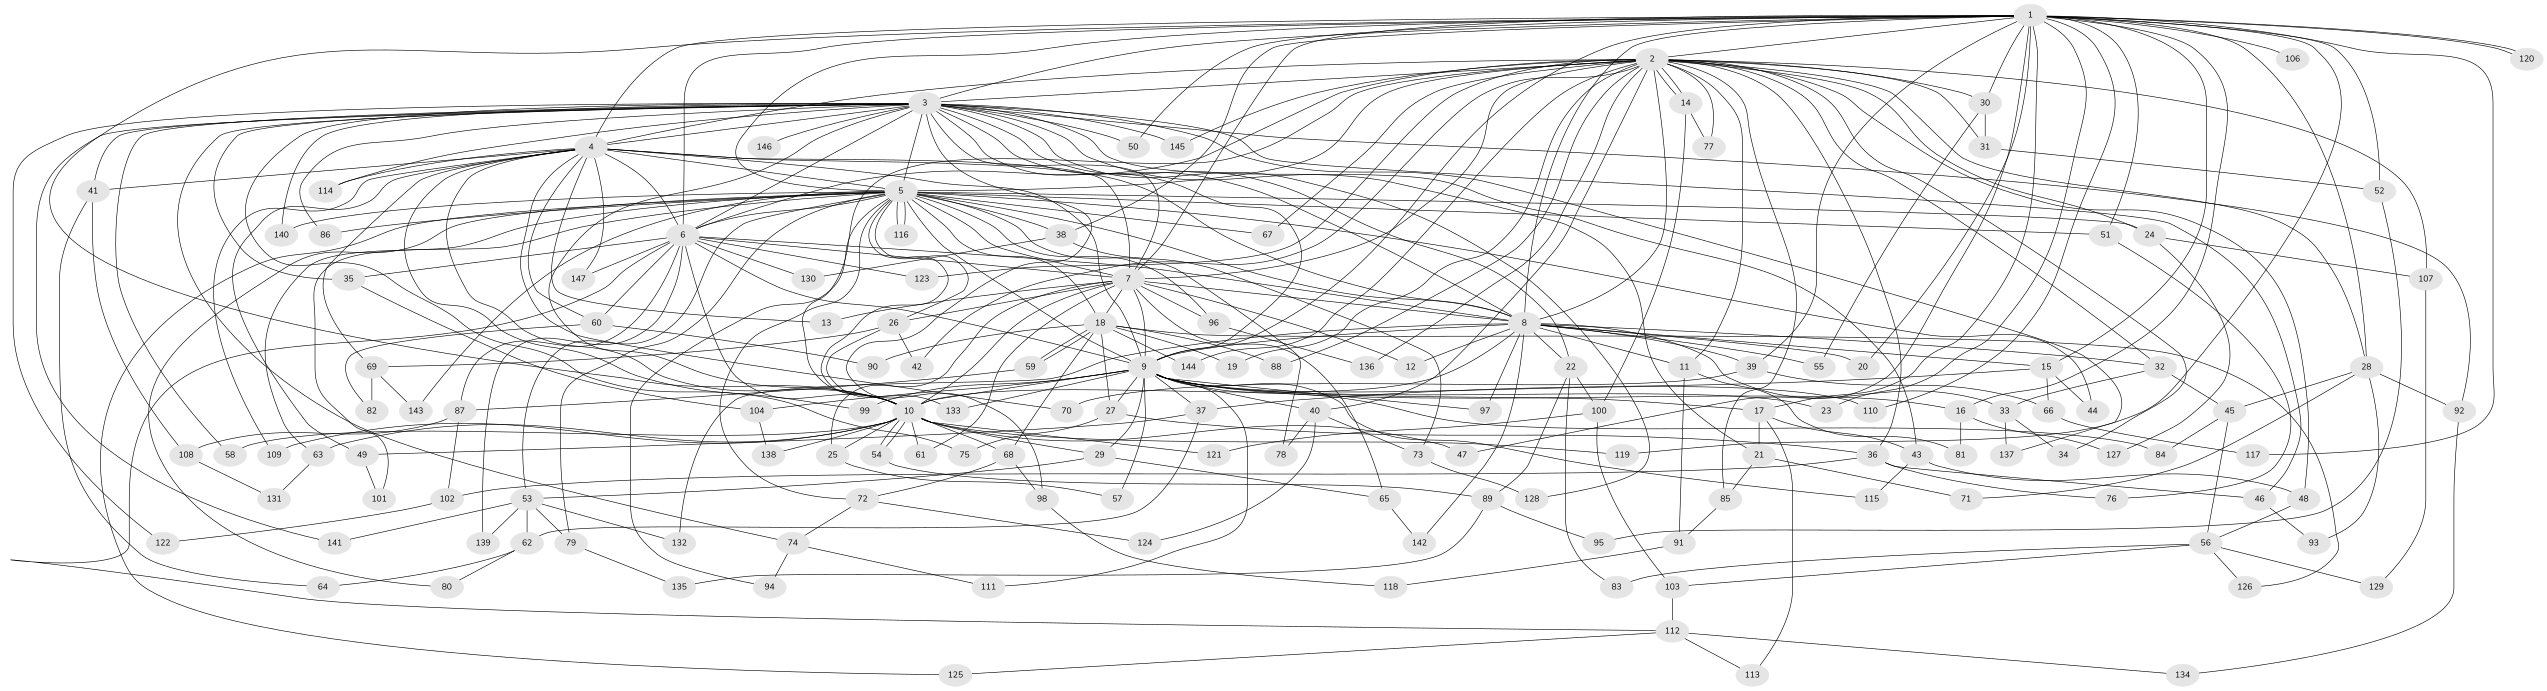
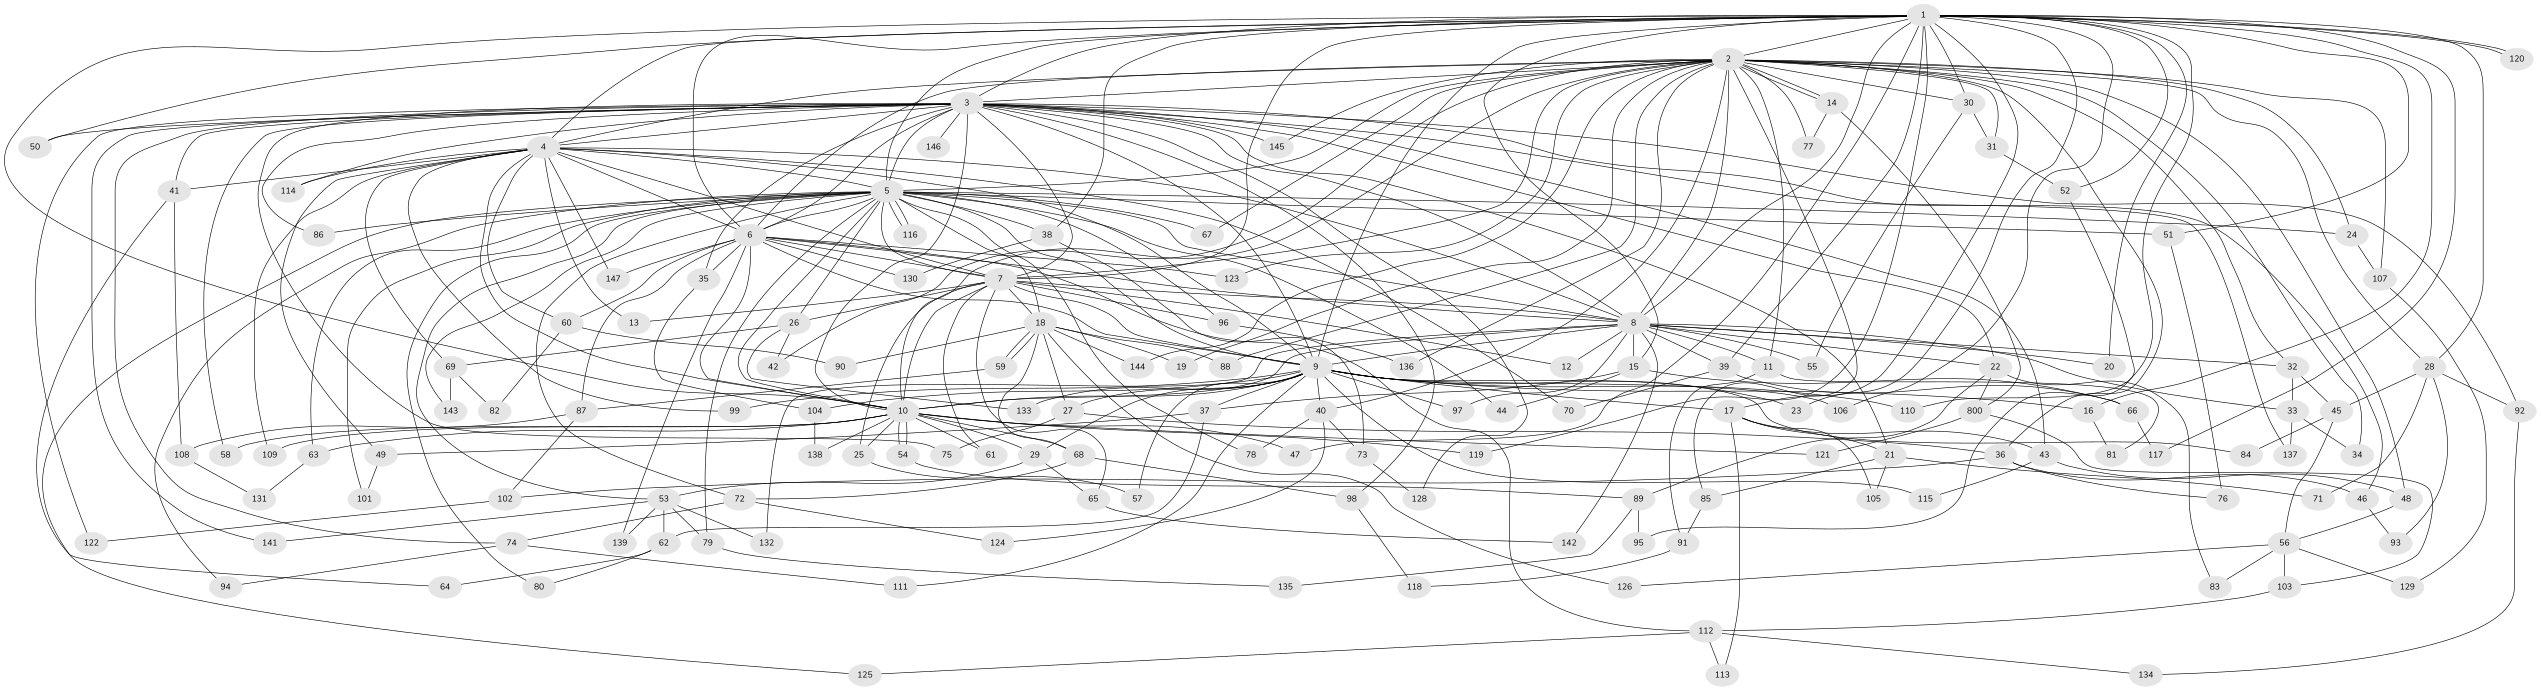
(281, 235) -> none
none -> (1580, 384)
(1599, 411) -> (1975, 411)
(2114, 455) -> none
none -> (1873, 499)
